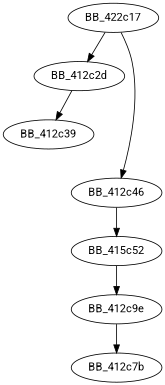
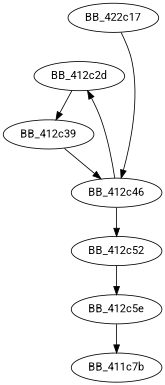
(98, 43) -> (106, 137)
none -> (80, 161)
(117, 251) -> (117, 251)
(117, 309) -> (117, 309)
(117, 368) -> (117, 368)
